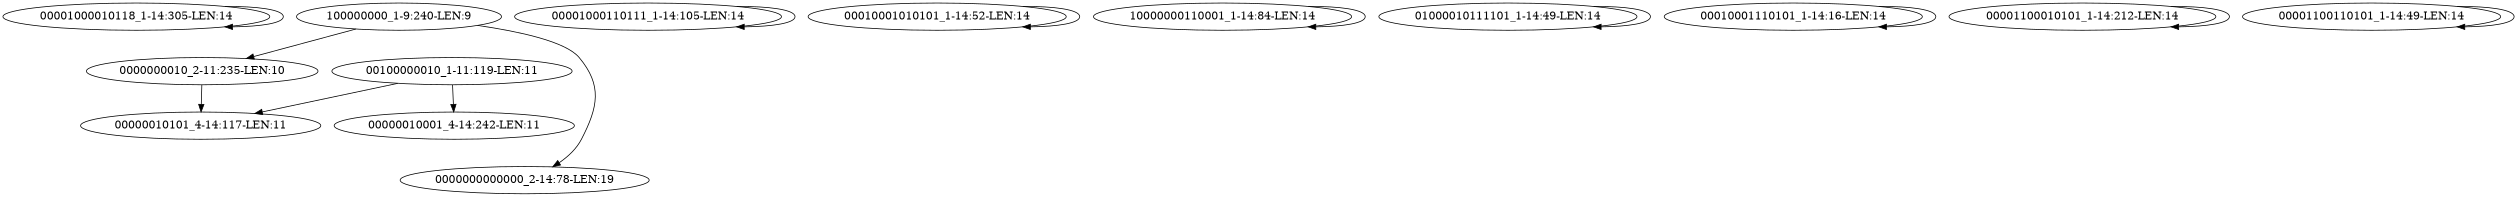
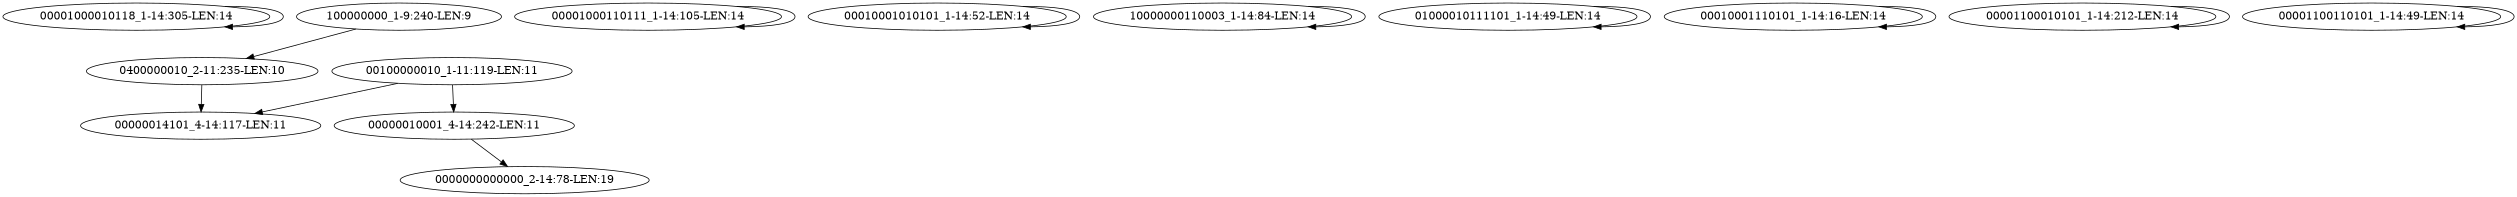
(1223, 17) -> (1223, 17)
(583, 63) -> (486, 151)
(202, 71) -> (202, 71)
(201, 126) -> (201, 126)
